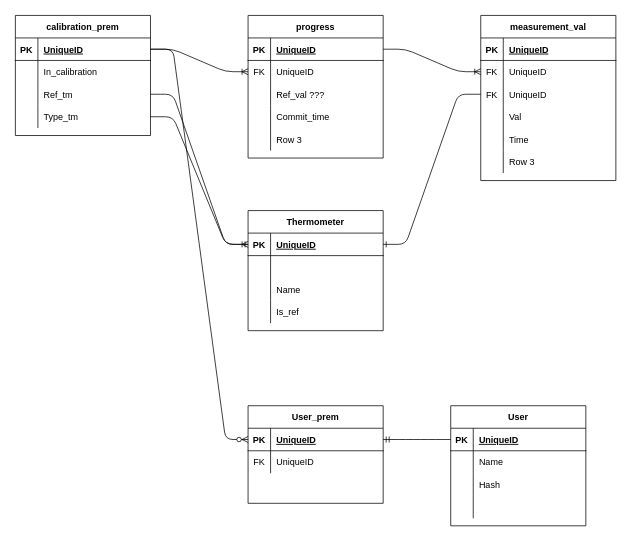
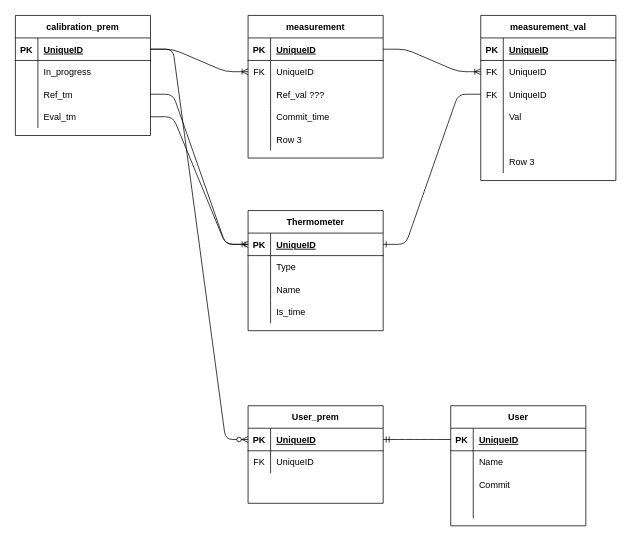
(315, 27) -> (315, 27)
(75, 72) -> (71, 72)
(61, 117) -> (60, 117)
(559, 139) -> none
none -> (327, 267)
(291, 312) -> (292, 312)
(489, 485) -> (492, 485)
